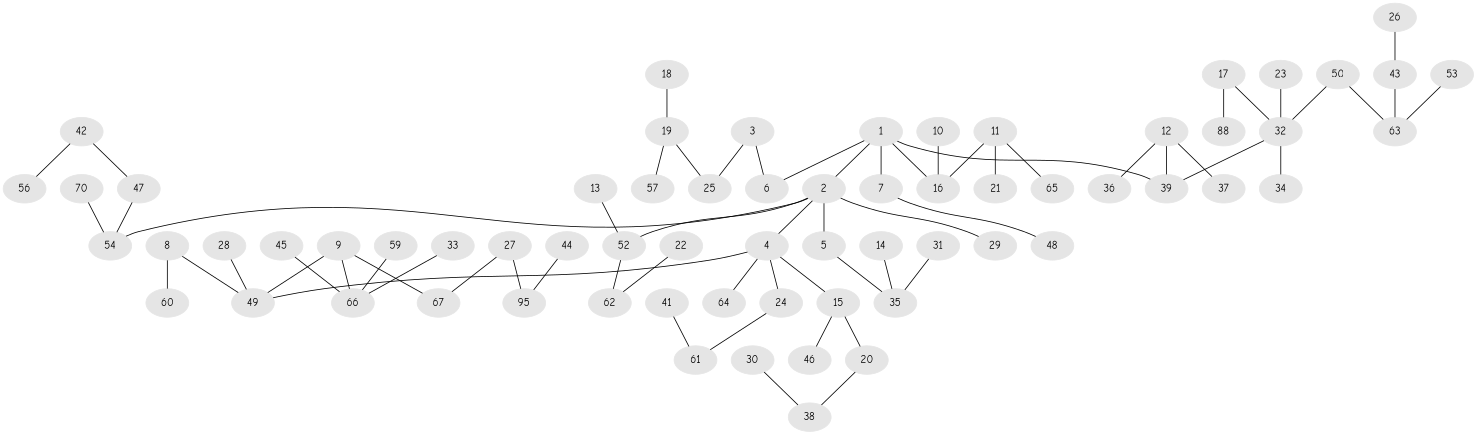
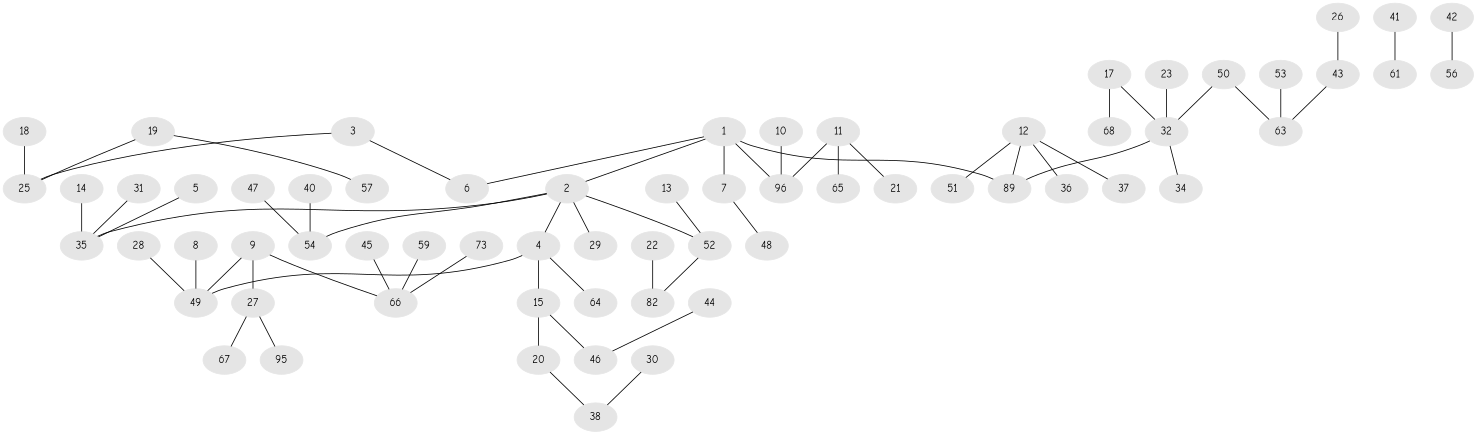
(667, 103) -> (25, 160)
(1224, 132) -> (1109, 132)
(110, 160) -> none
(82, 189) -> (310, 189)
(938, 189) -> (781, 189)
none -> (952, 189)
(1167, 189) -> (1010, 189)
(824, 217) -> (321, 210)
(453, 246) -> (481, 246)
(549, 270) -> (653, 331)
(389, 274) -> (253, 274)
(167, 303) -> none
(610, 303) -> (653, 303)
(781, 303) -> none
